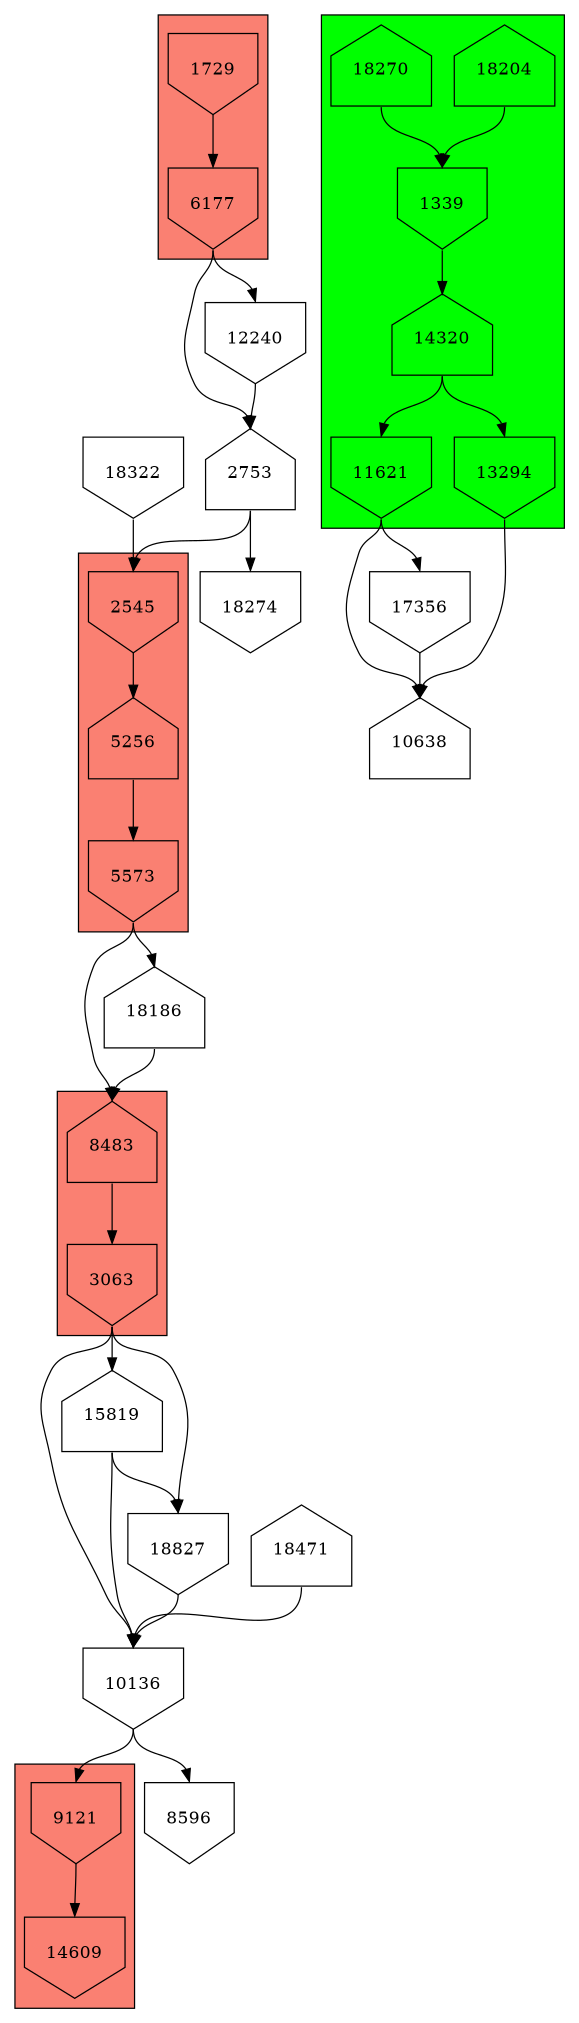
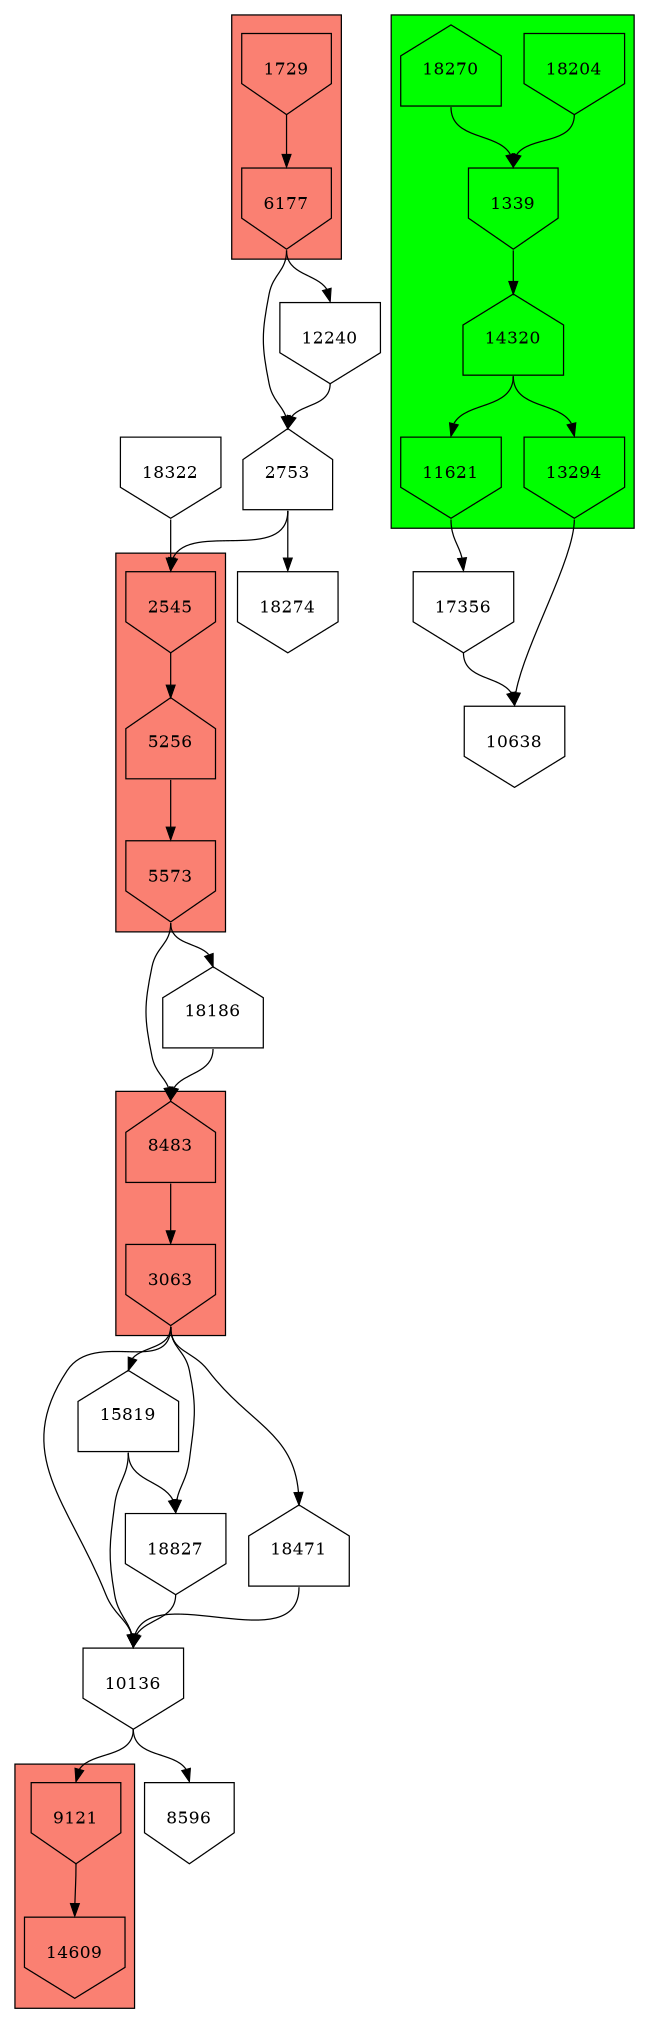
(505, 70) -> (574, 70)
(347, 617) -> none
(420, 743) -> (515, 743)
none -> (241, 1405)
